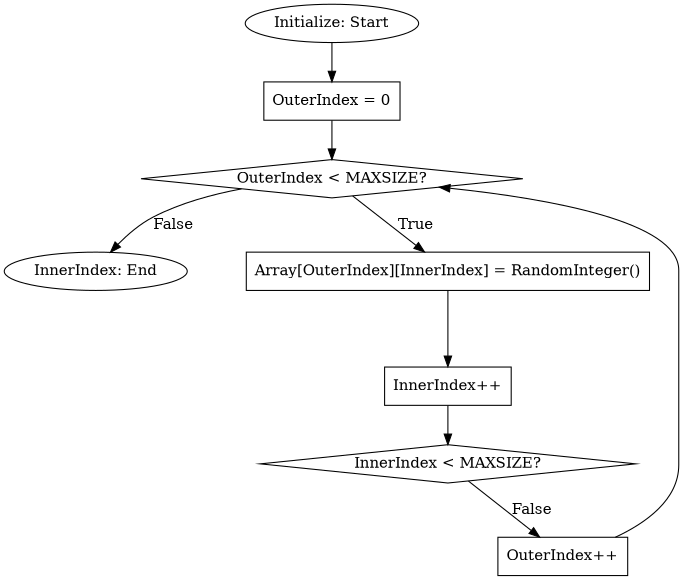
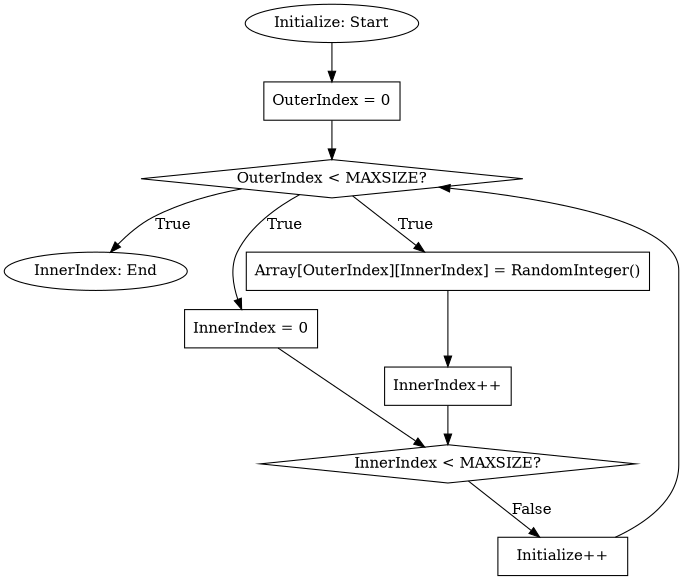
(173, 225) -> (173, 225)
none -> (251, 329)
(563, 556) -> (563, 556)
